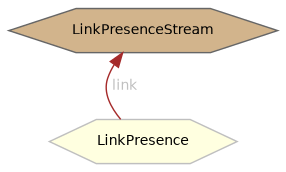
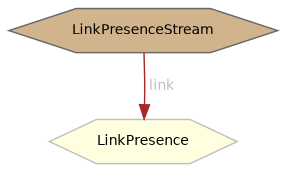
(107, 93) -> (145, 79)
